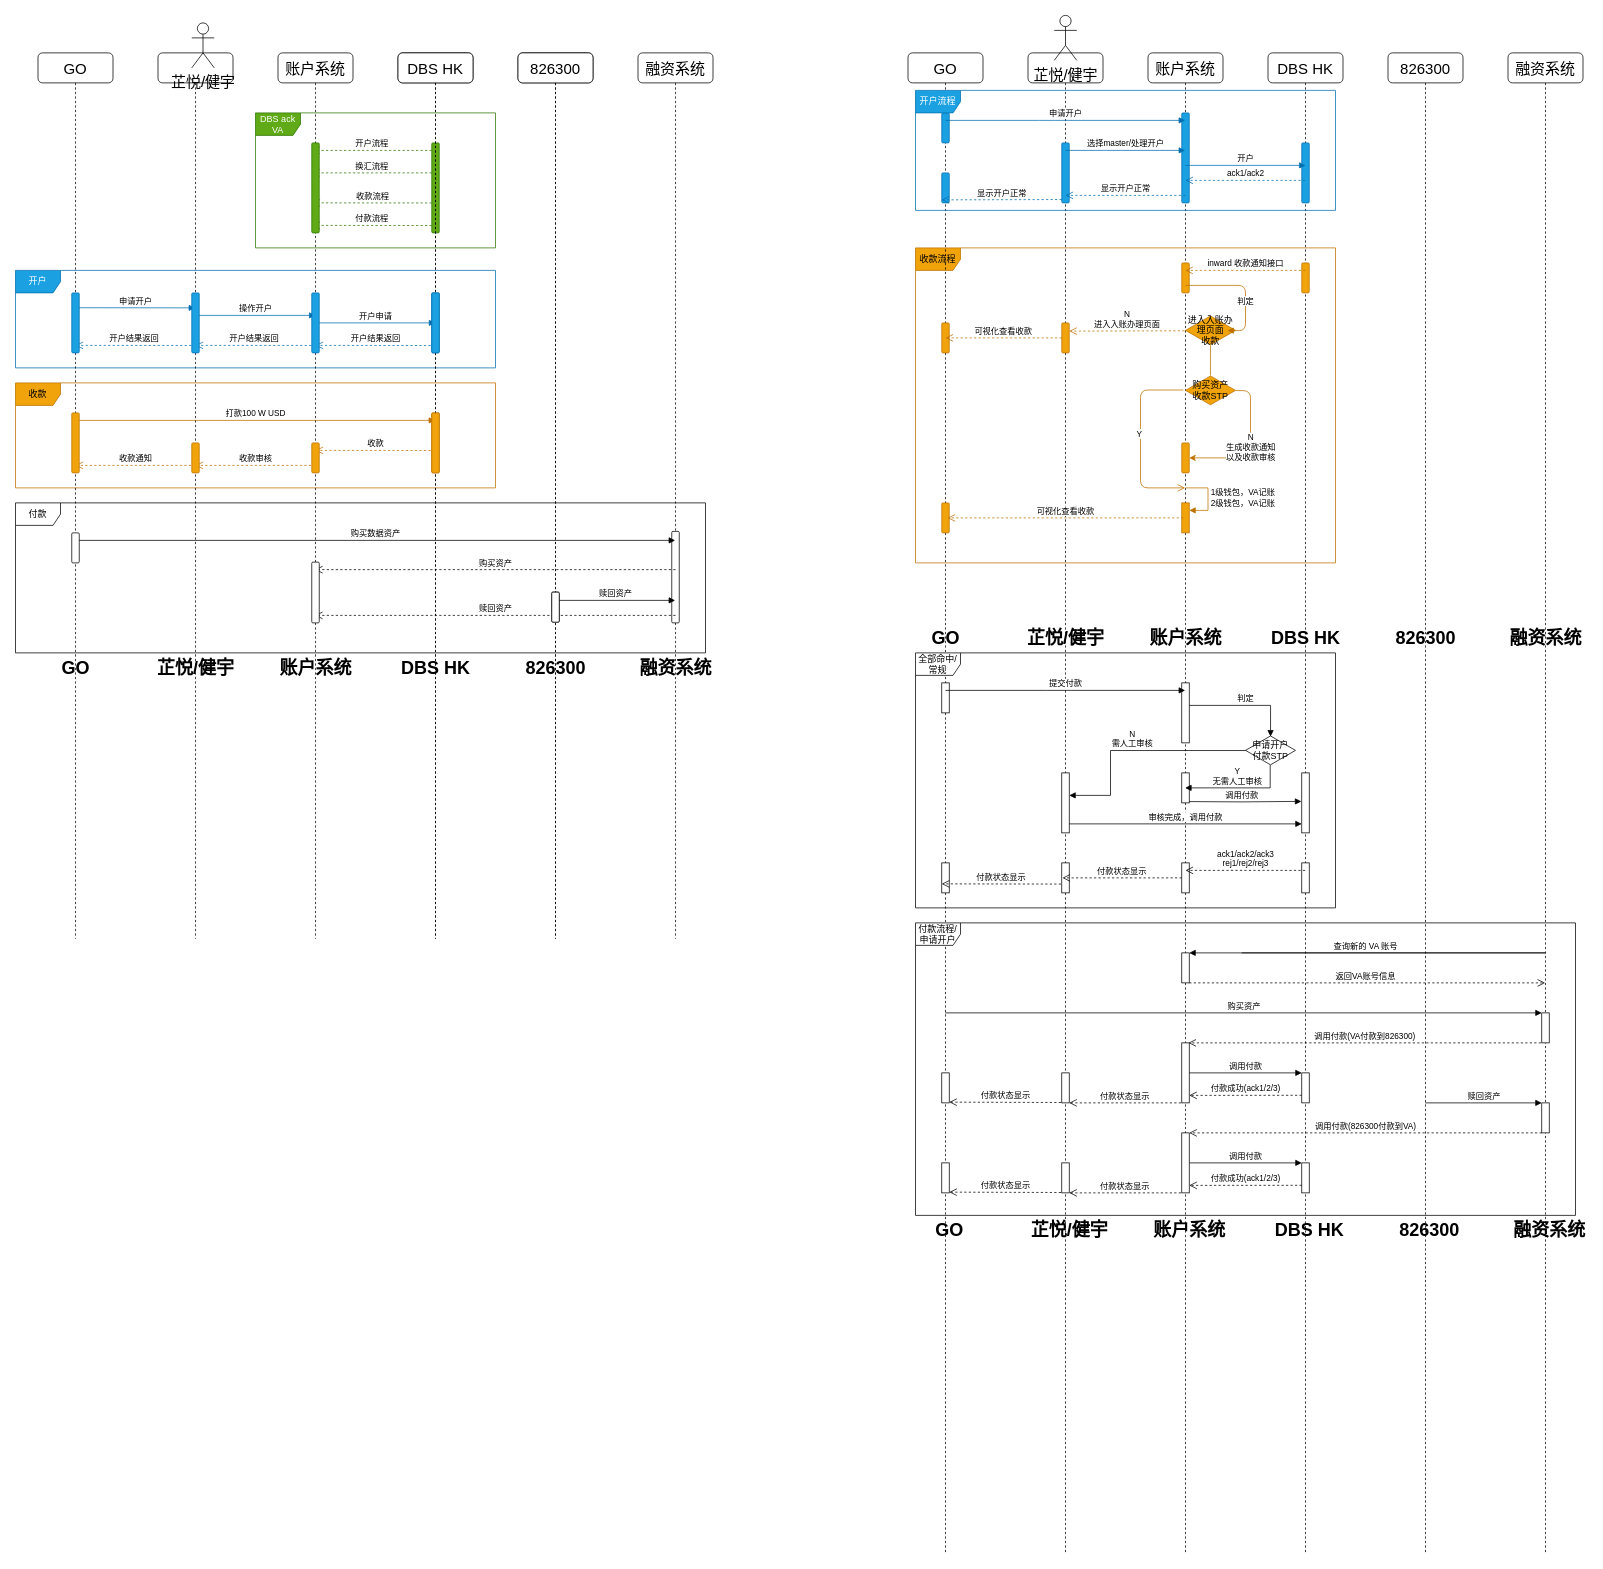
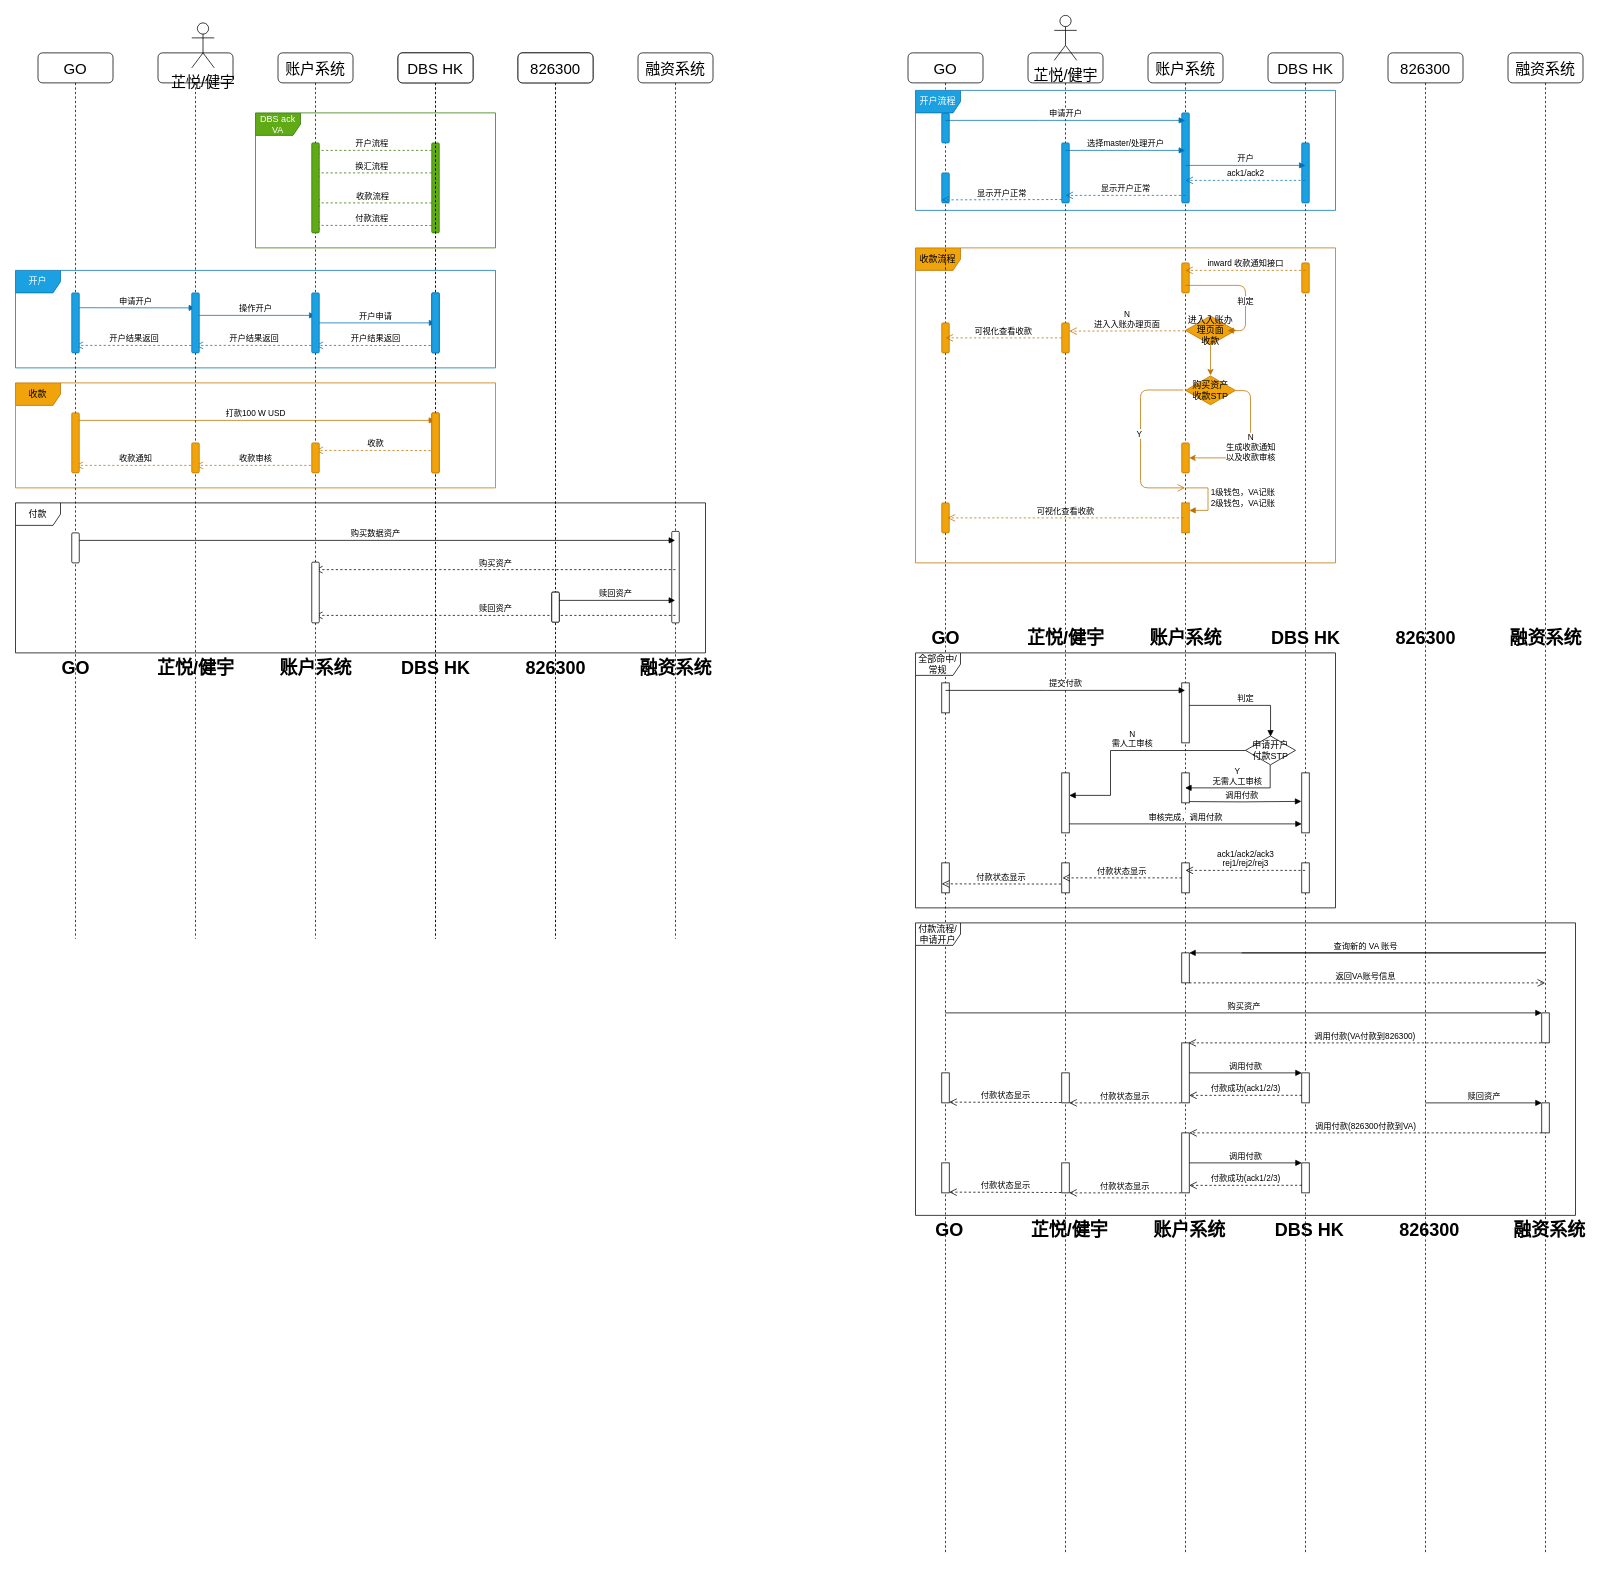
(1210, 370) -> (1210, 369)
